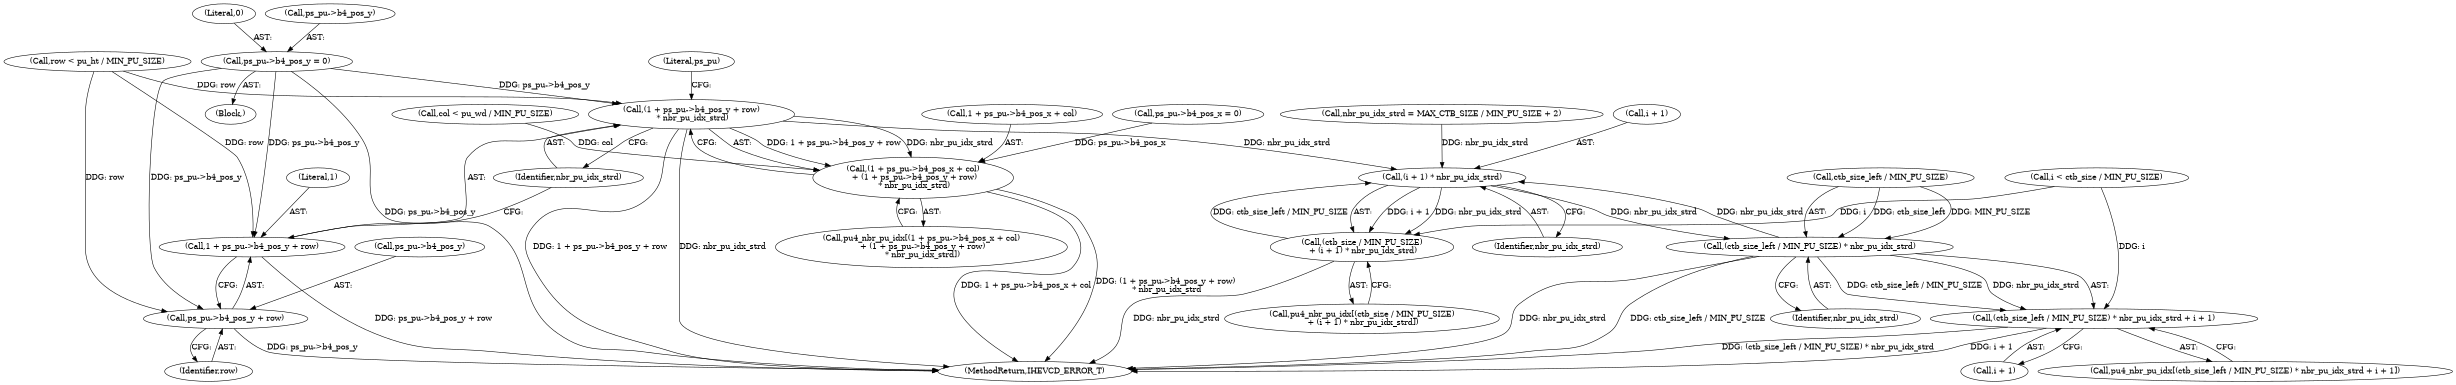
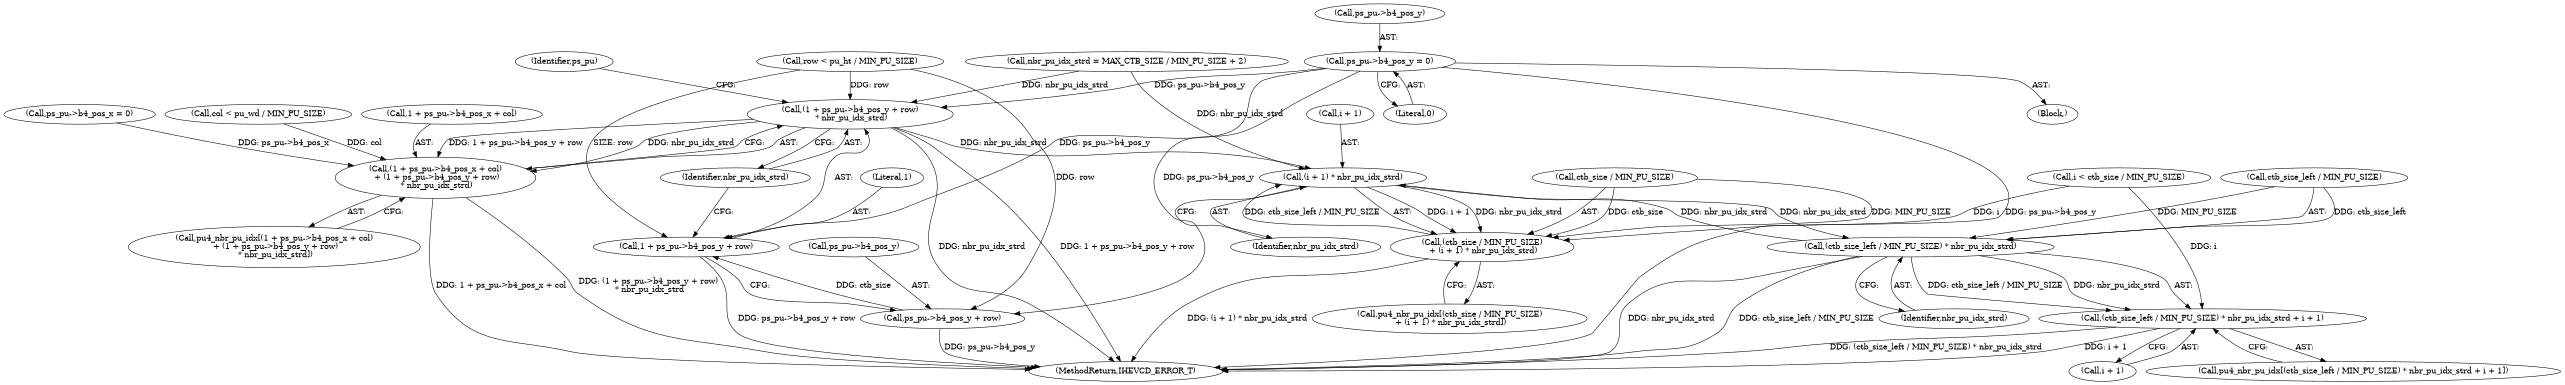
(692, 62) -> (564, 62)
none -> (998, 86)
none -> (1380, 90)
(244, 143) -> (613, 143)
none -> (1615, 178)
(256, 286) -> (863, 286)
(1176, 319) -> (1247, 319)
(209, 371) -> none
